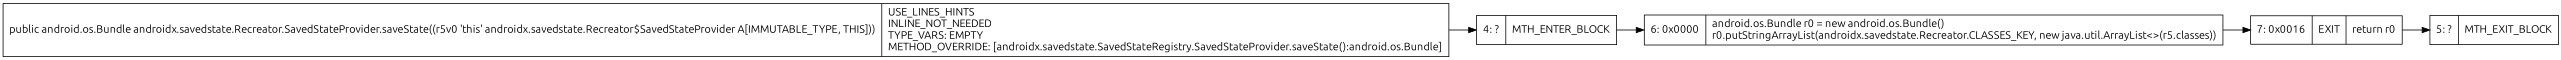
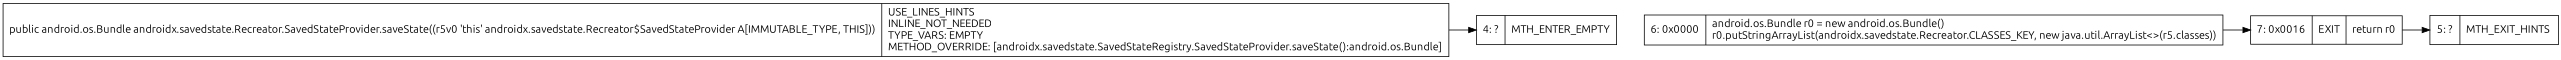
(1561, 30) -> (1561, 30)
(1626, 30) -> none
(2508, 30) -> (2508, 30)
